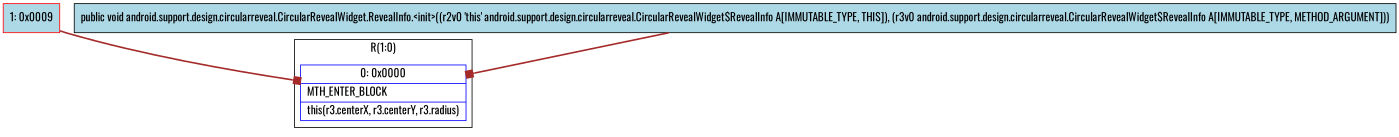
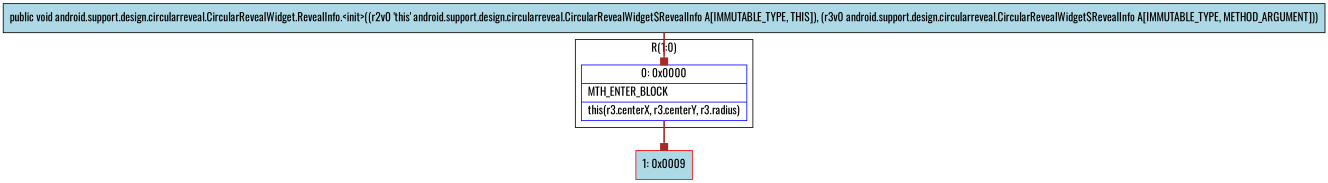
(175, 59) -> (664, 133)
